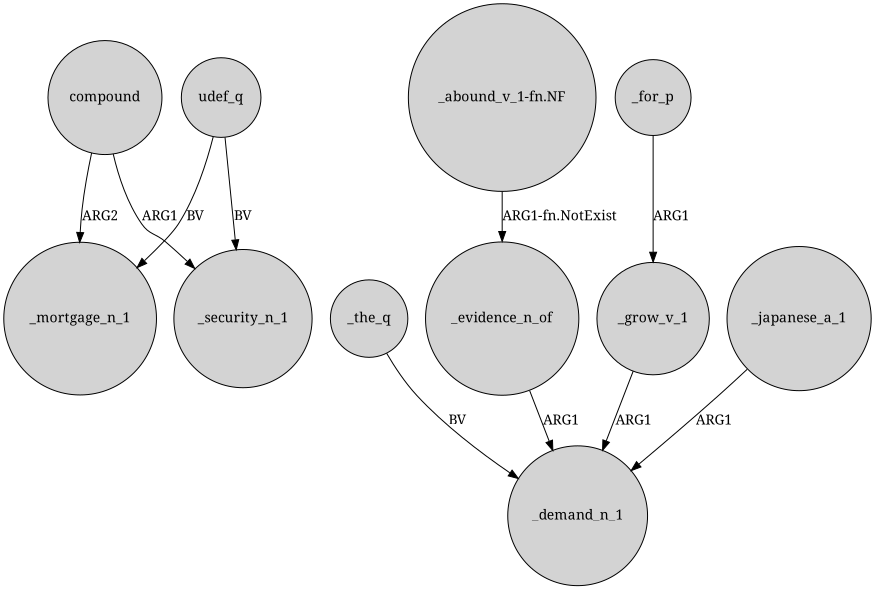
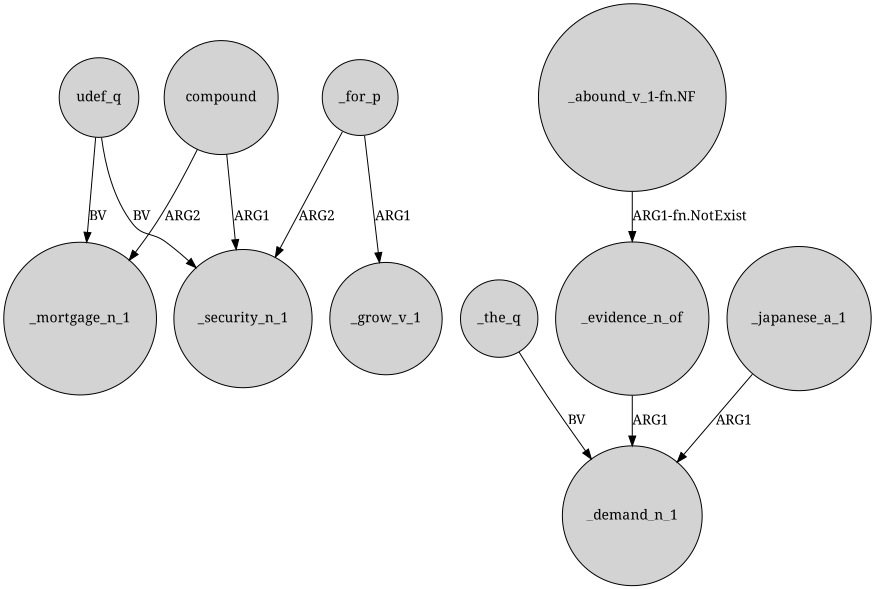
none -> (311, 190)
(620, 406) -> none
